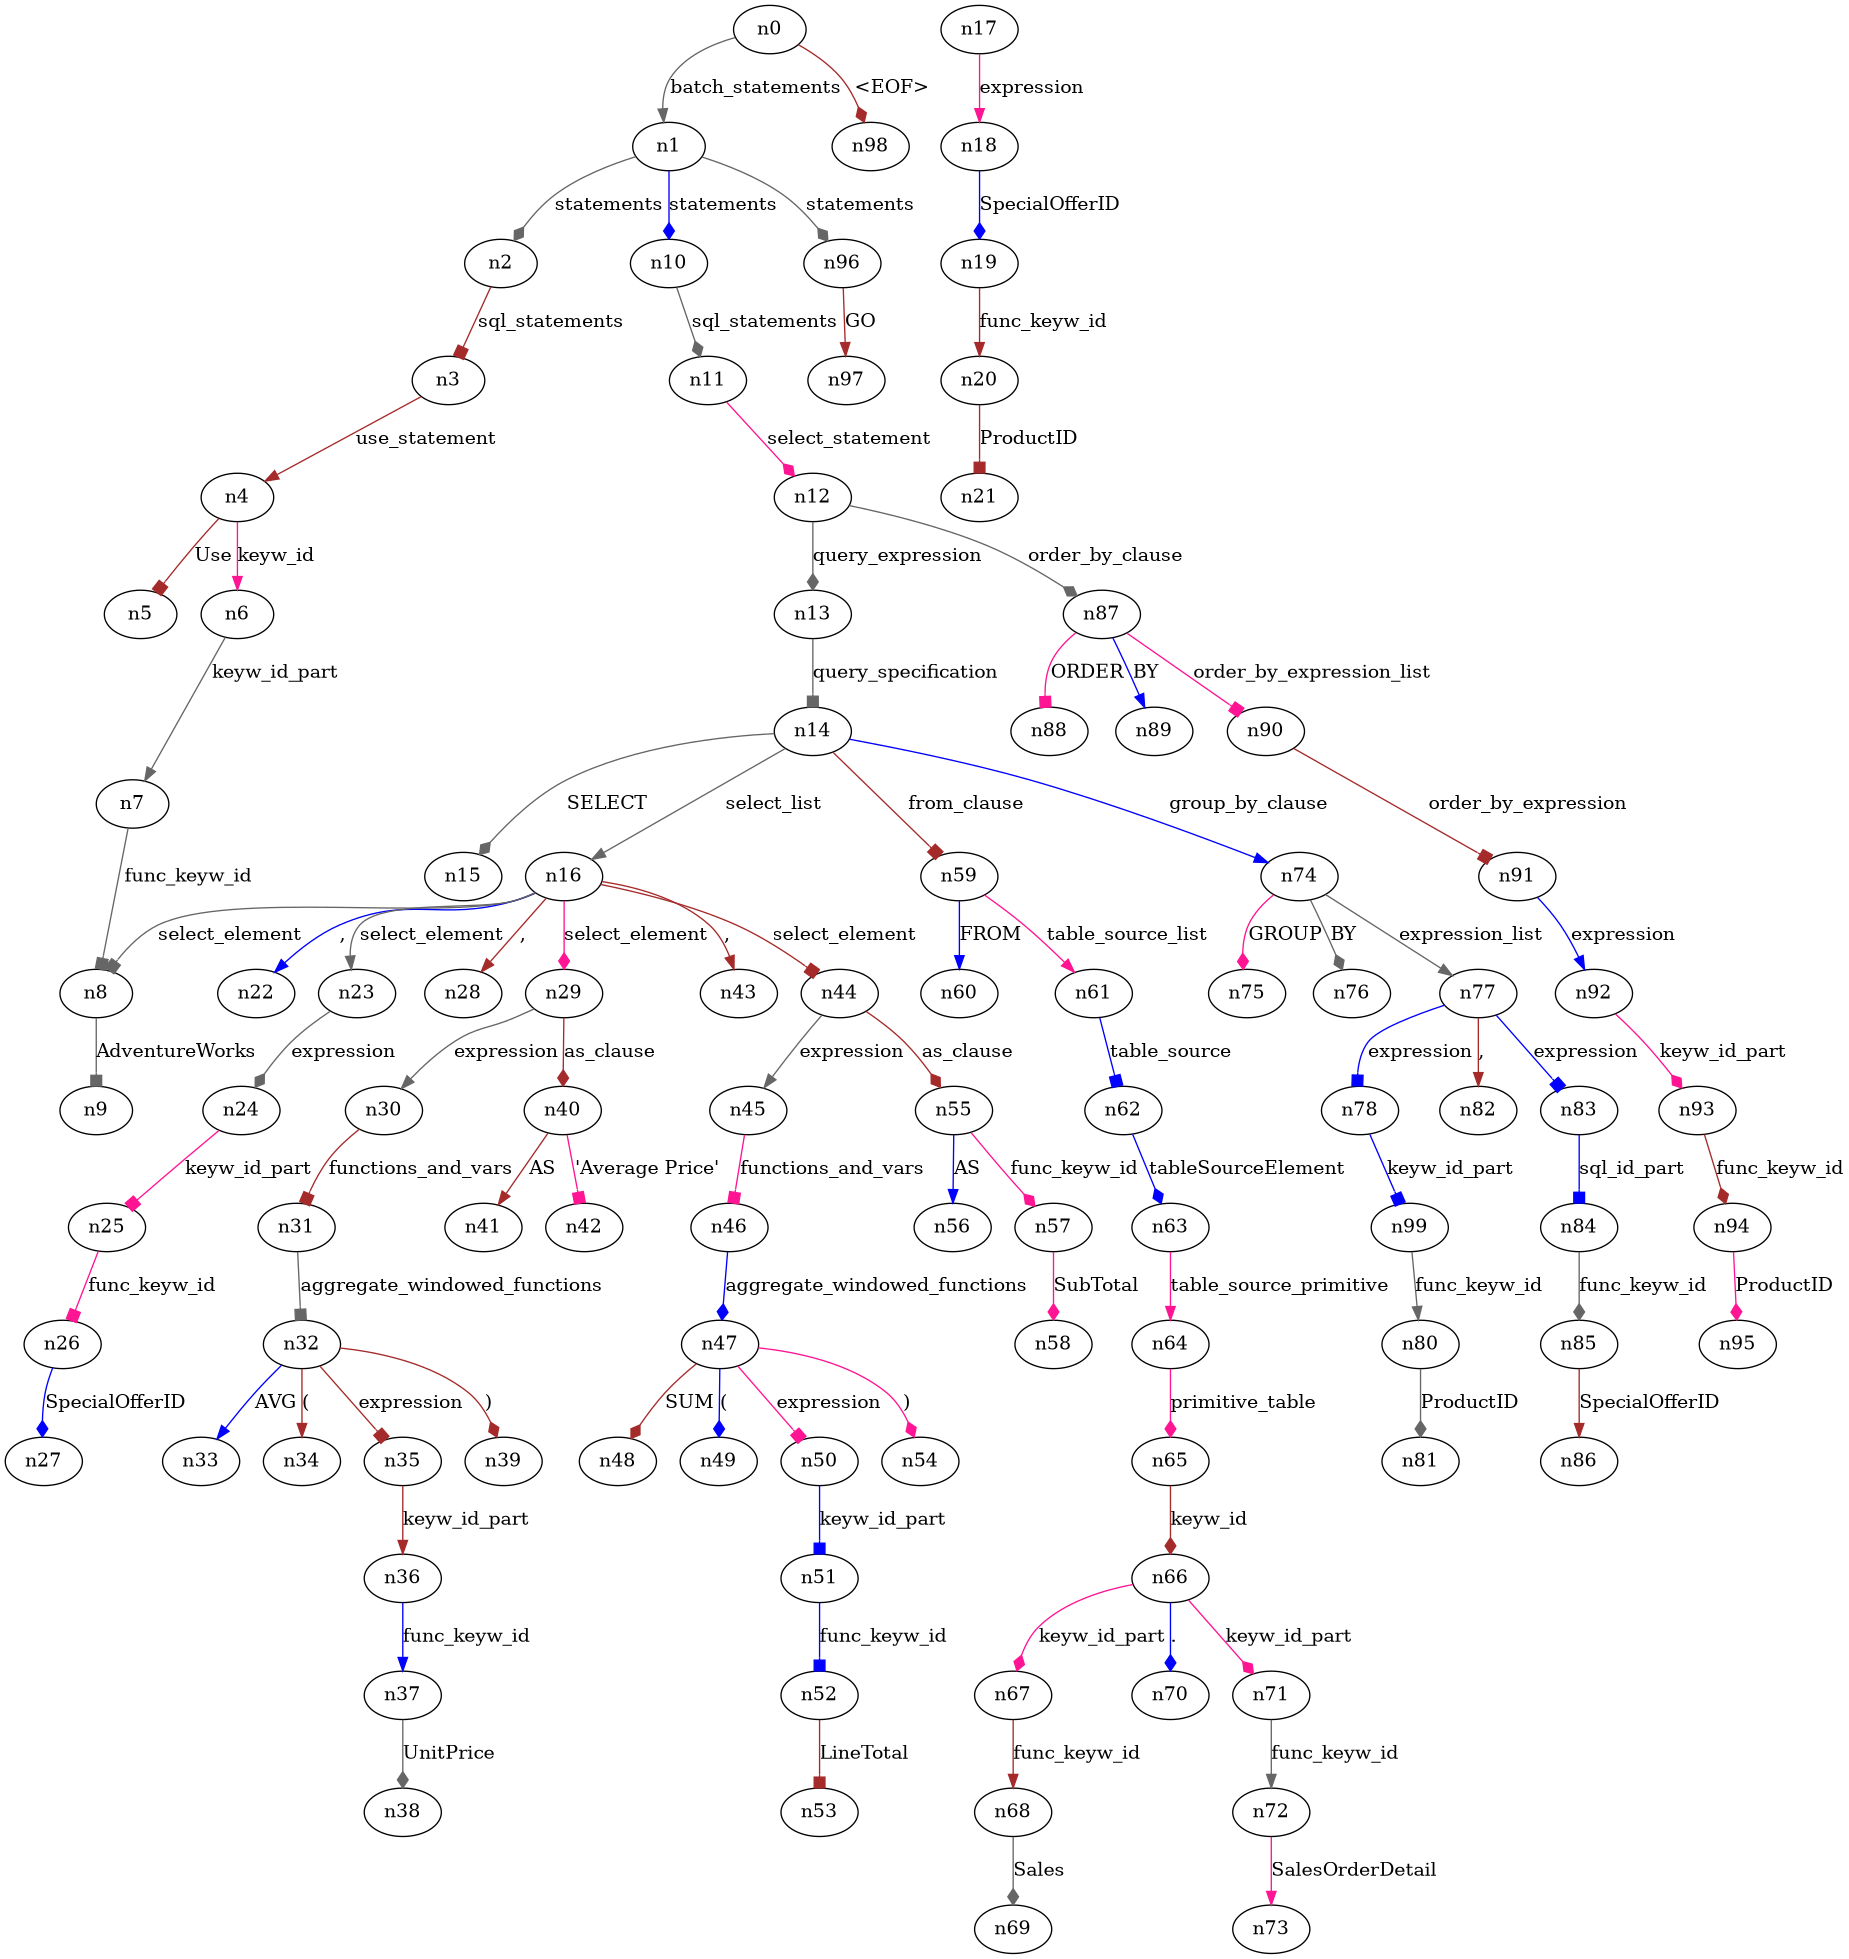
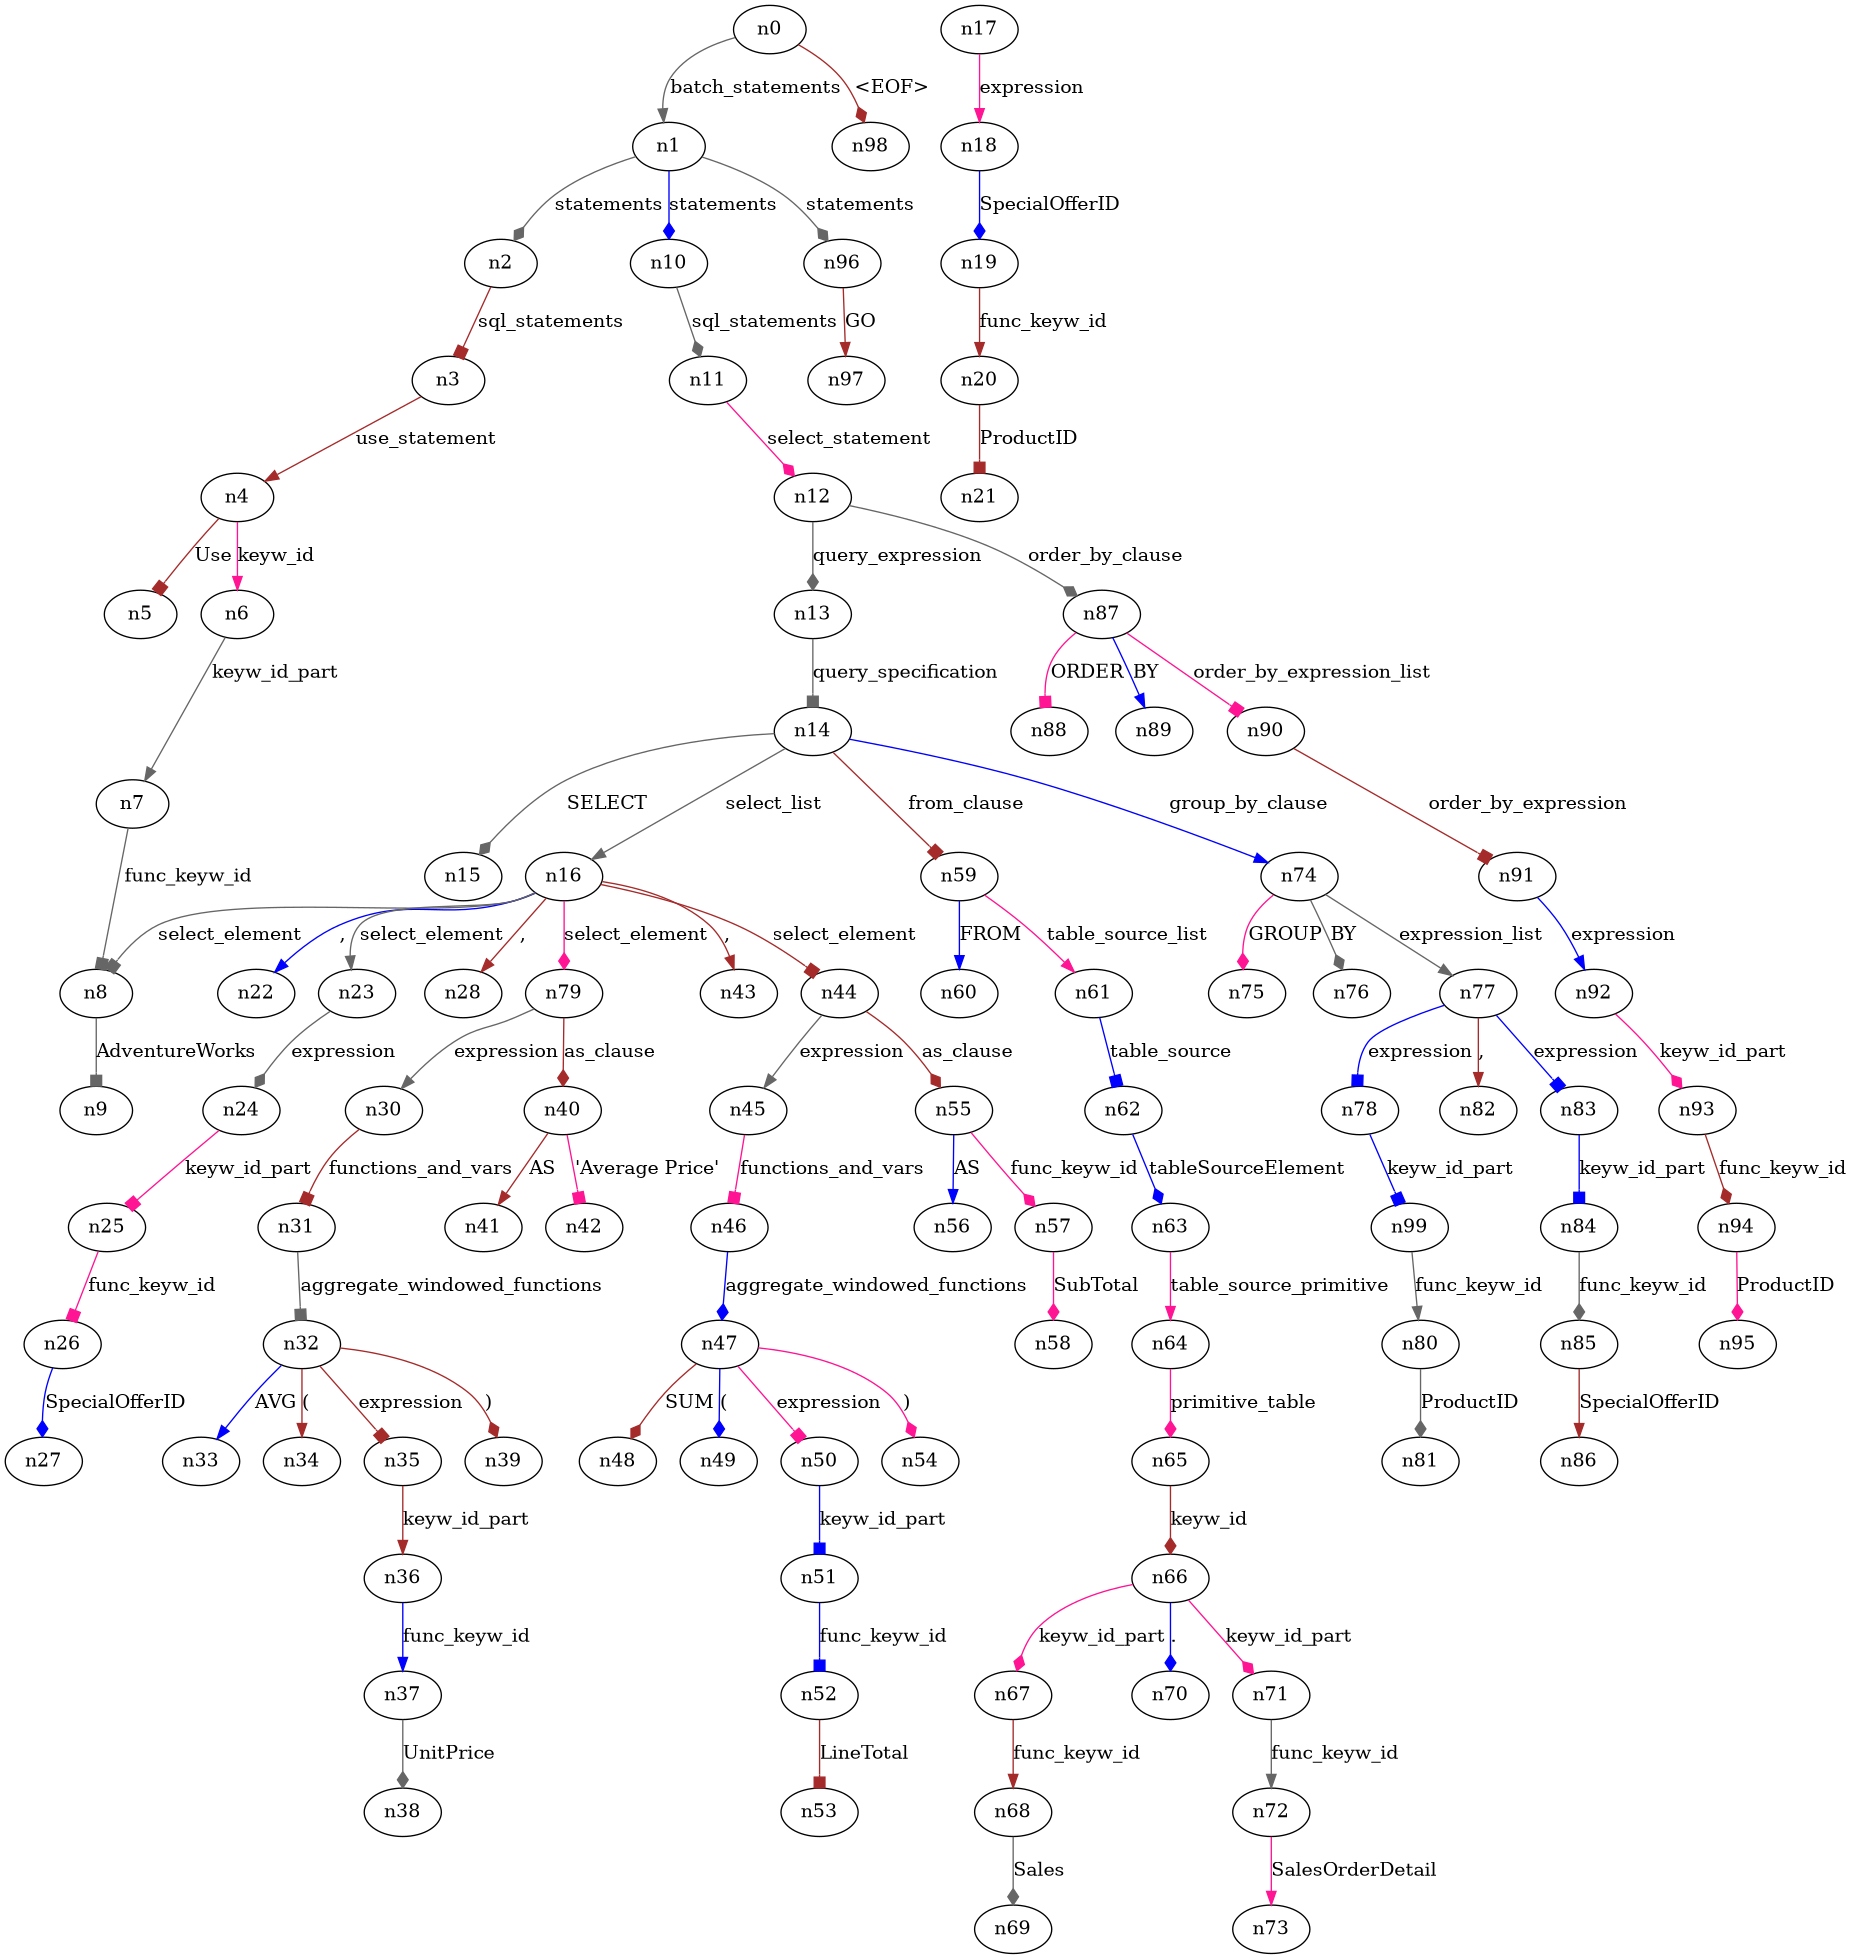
(564, 994) -> (564, 994)
(1632, 1169) -> (1642, 1169)
